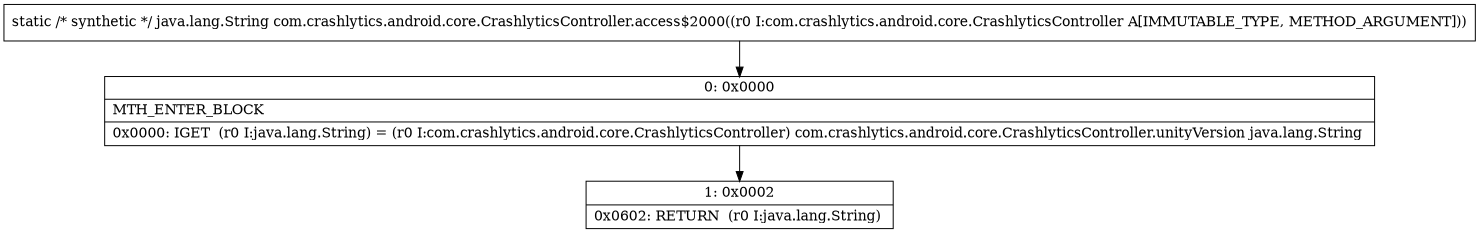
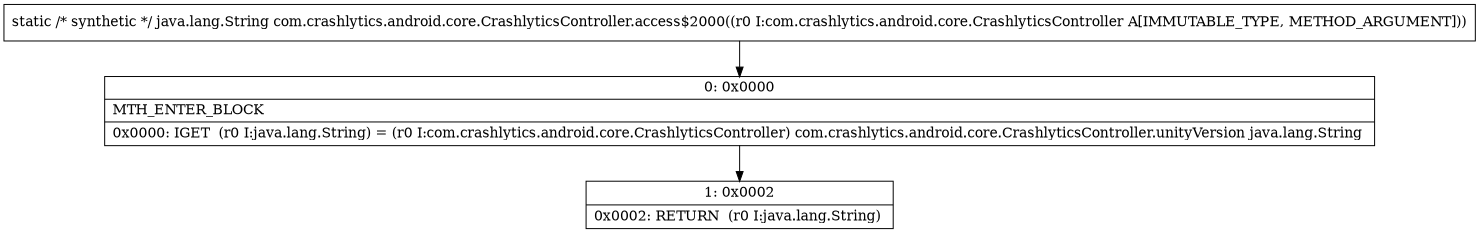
(740, 216) -> (740, 216)
